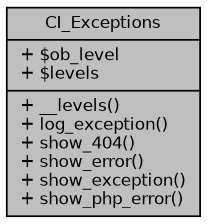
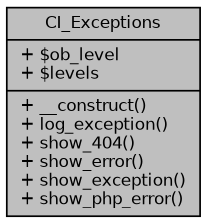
(70, 106) -> (84, 106)
